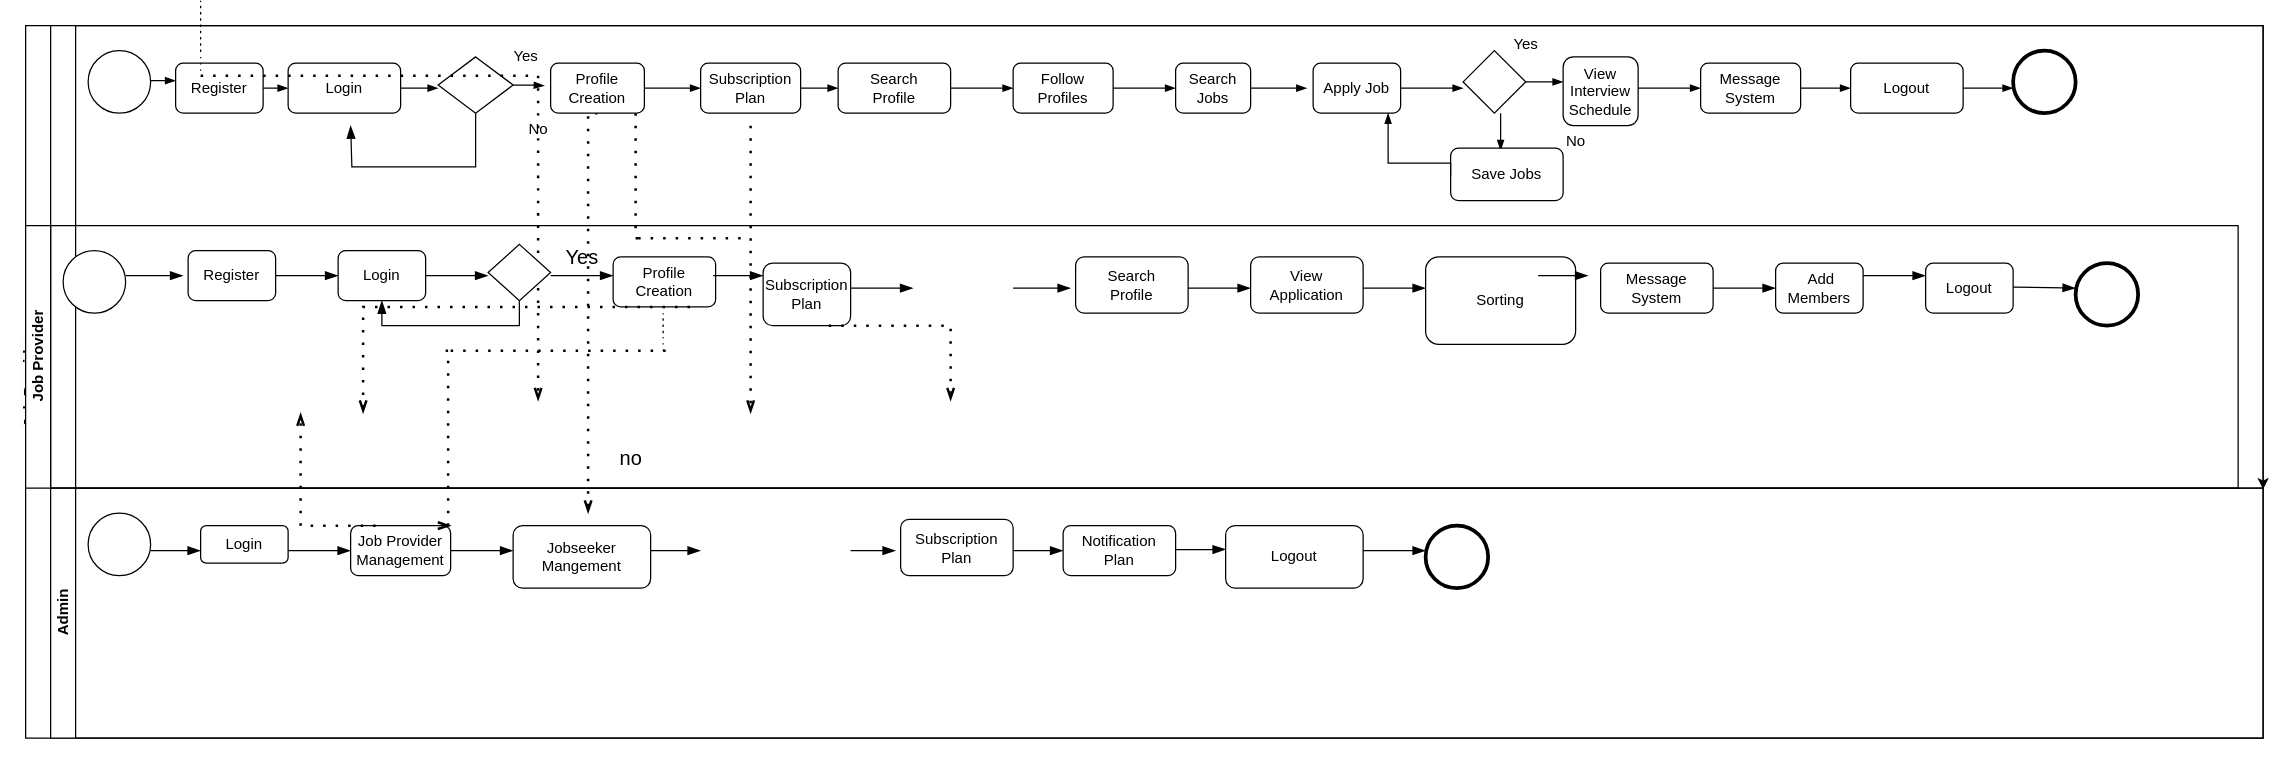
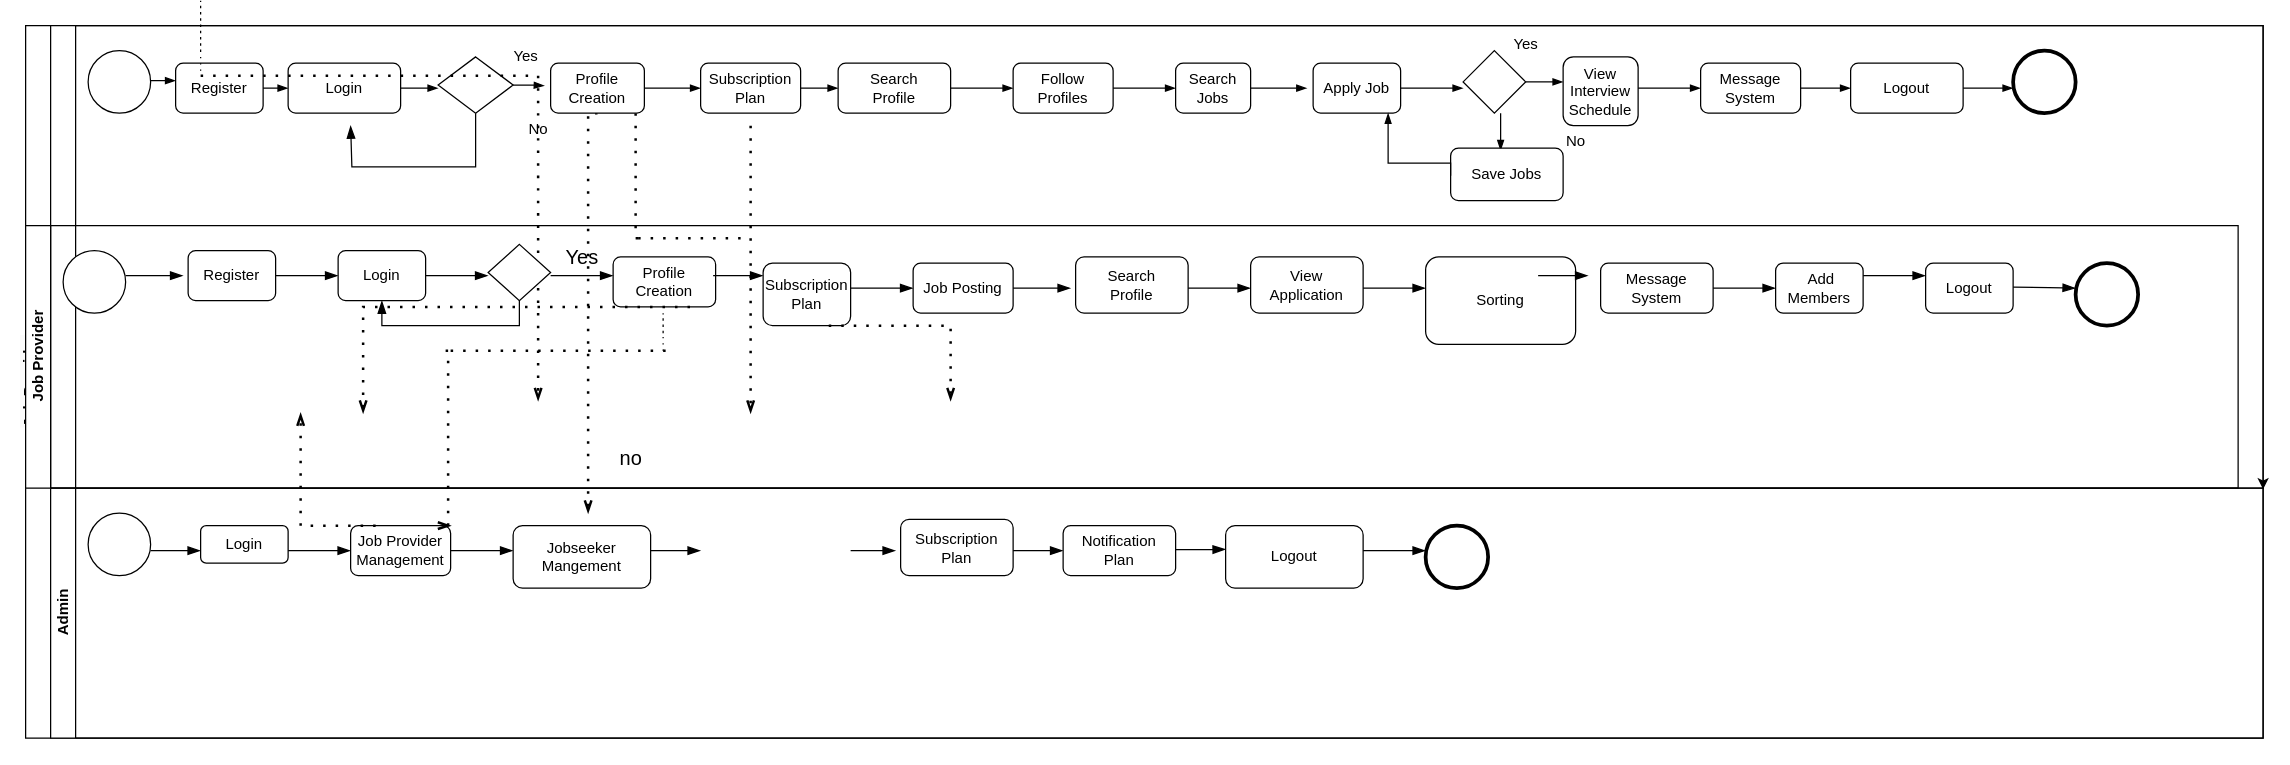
none -> (963, 288)
